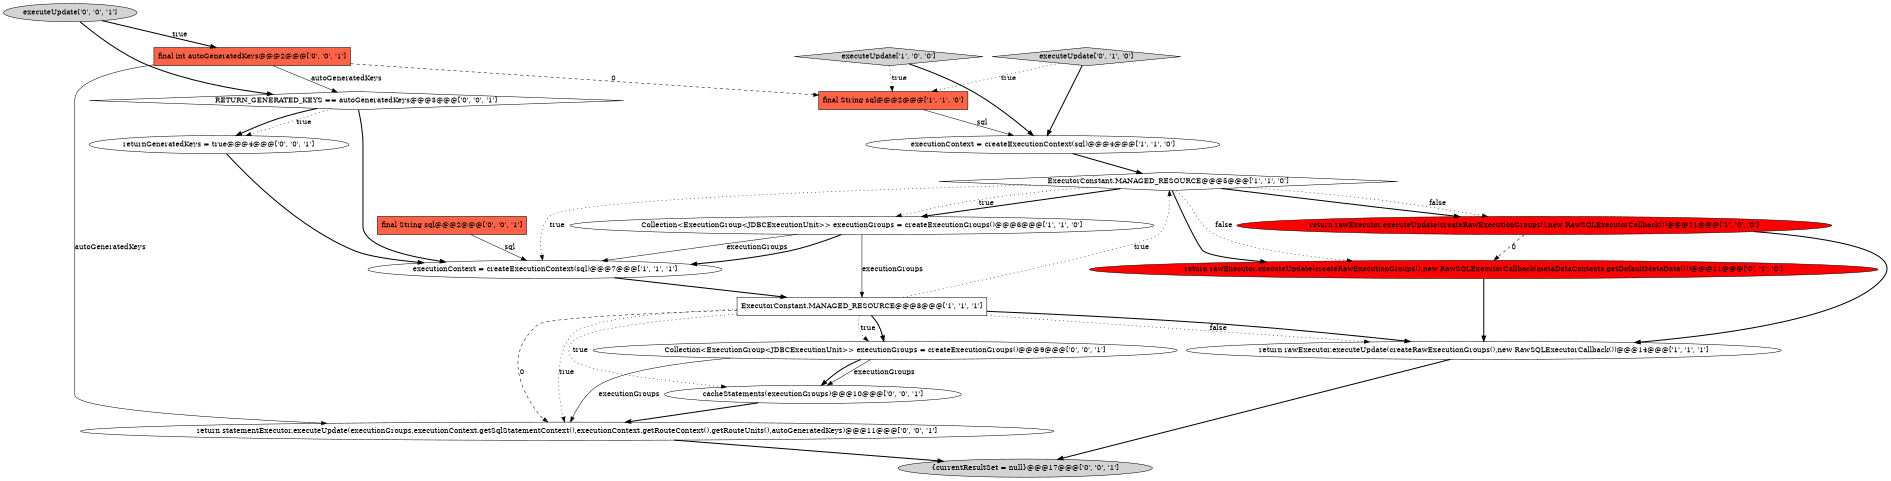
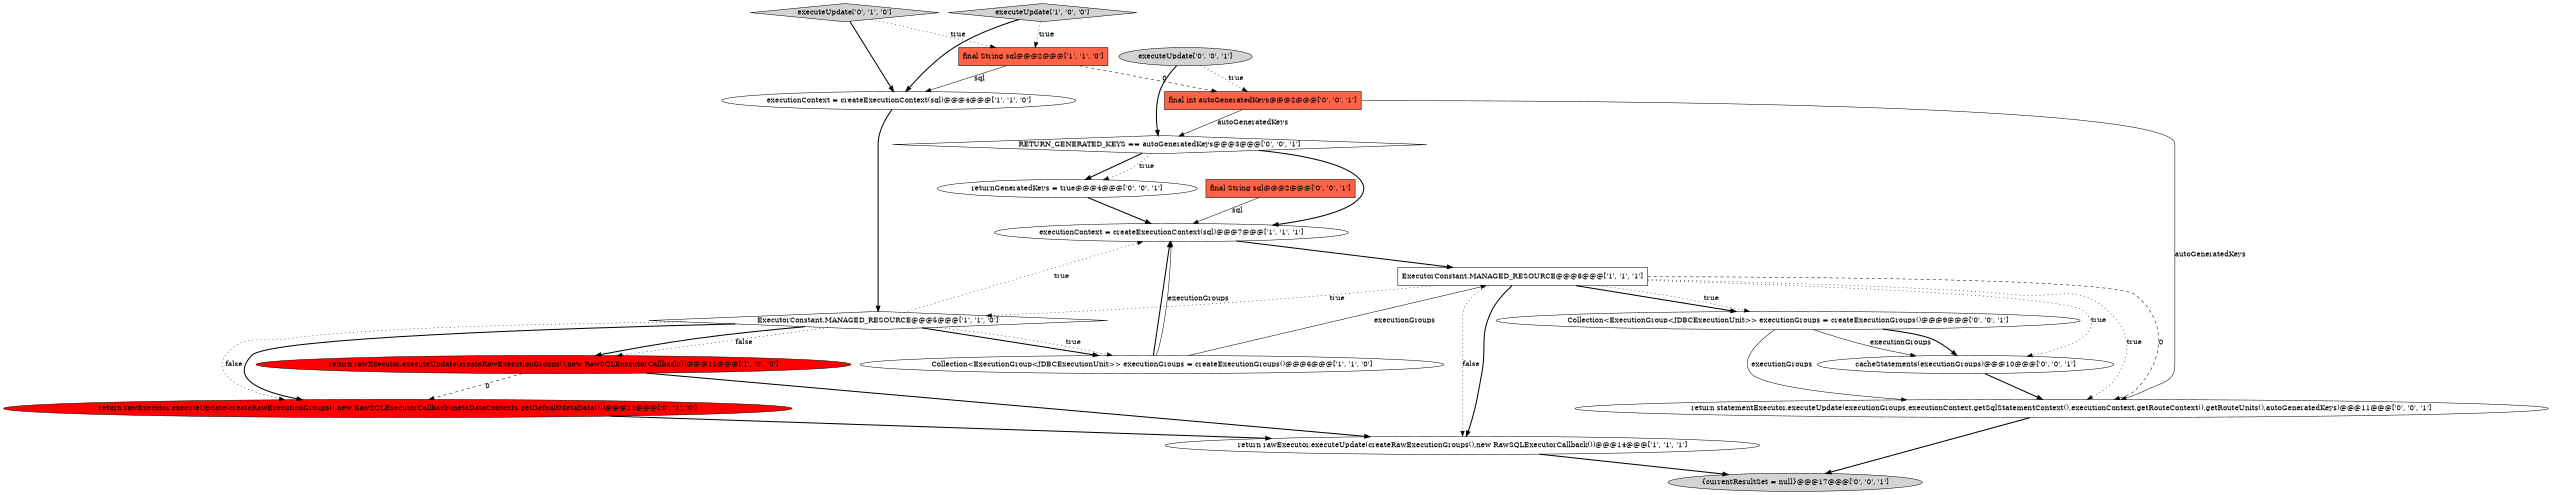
(157, 34) -> (1222, 77)
(582, 79) -> (1146, 78)
